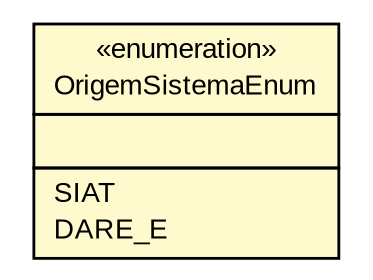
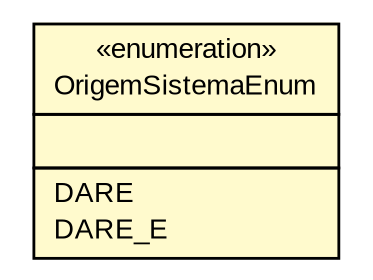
(85, 193) -> (95, 193)
